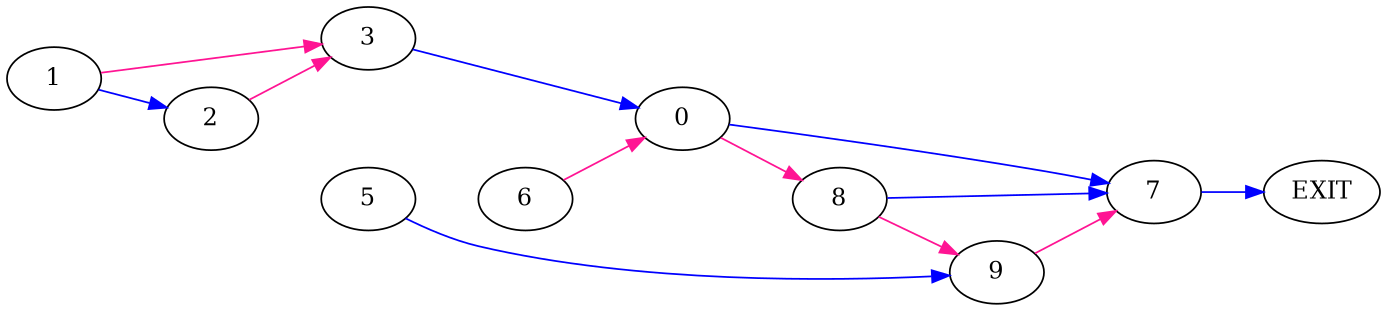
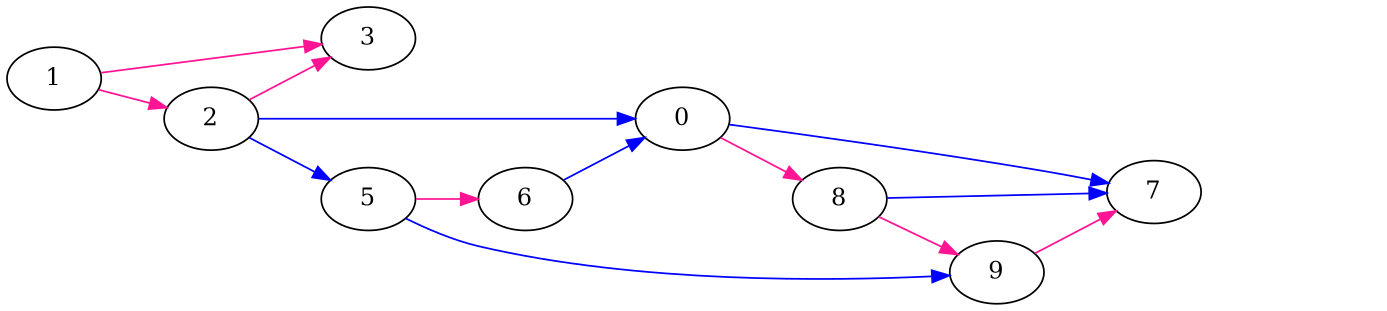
(517, 76) -> (438, 119)
(124, 96) -> (124, 96)
none -> (282, 155)
(596, 163) -> (596, 163)
(1322, 192) -> none
none -> (438, 199)
